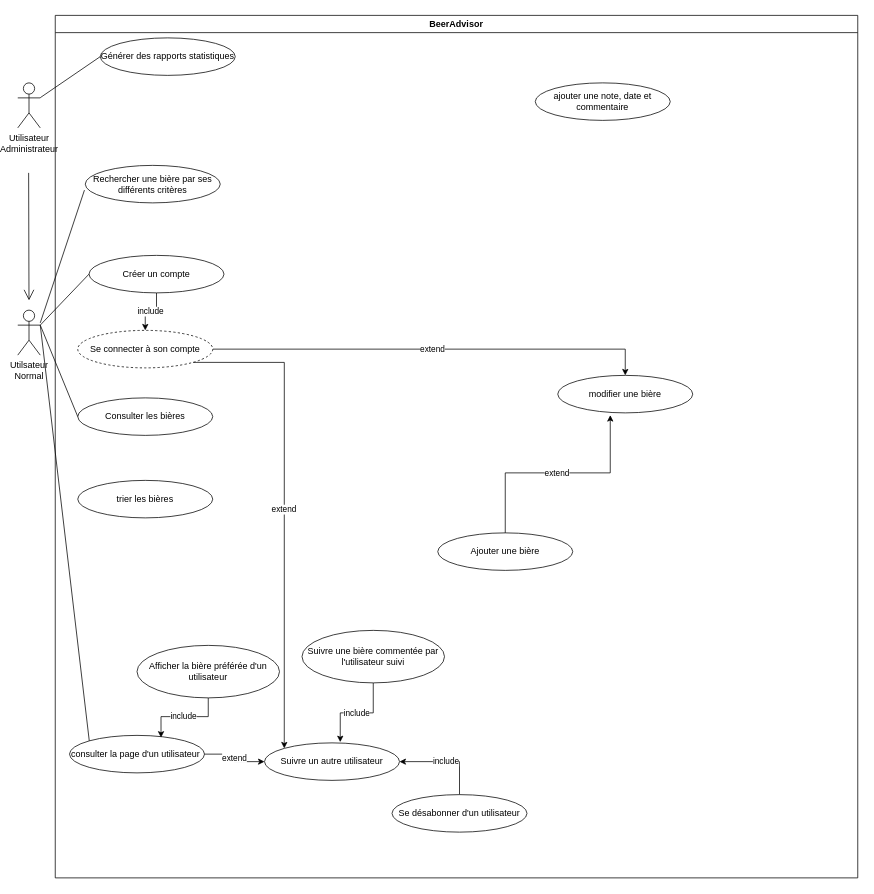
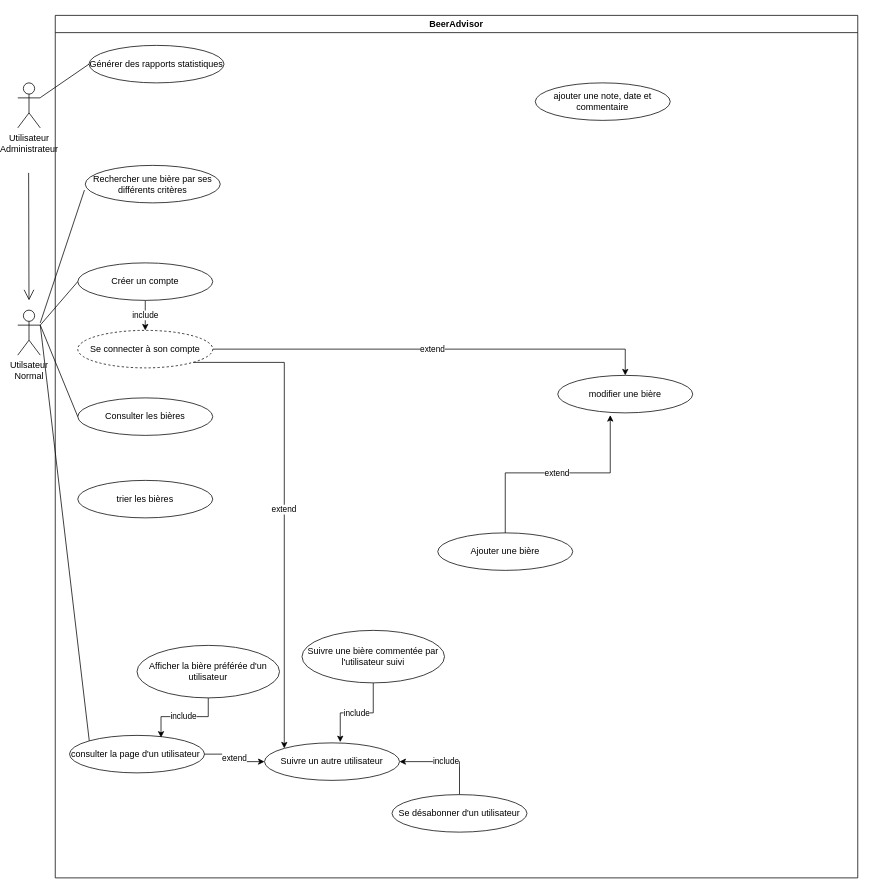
(168, 57) -> (156, 64)
(156, 274) -> (145, 282)
